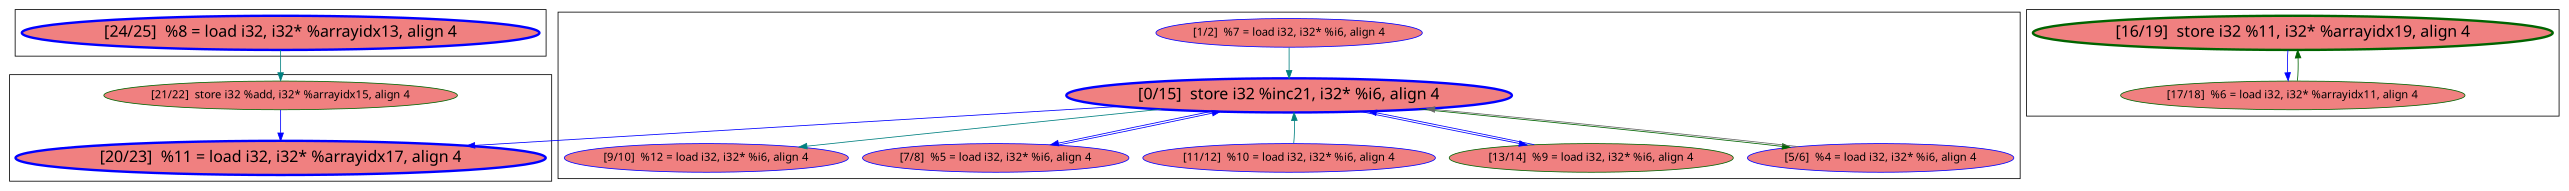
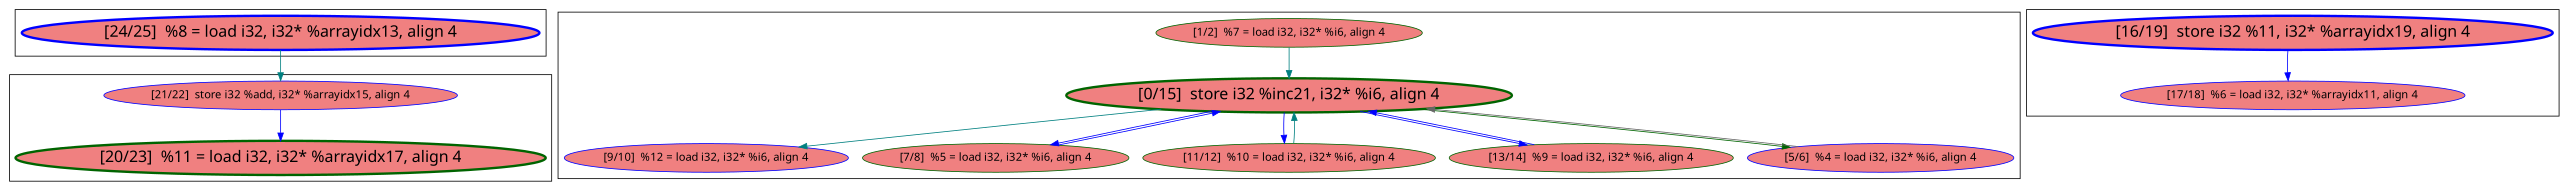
(1289, 33) -> (1289, 33)
(2293, 33) -> (2293, 33)
(2298, 69) -> none
(281, 95) -> (281, 95)
(1289, 95) -> (1289, 95)
(2293, 95) -> (2293, 95)
(797, 126) -> (1284, 124)
(281, 158) -> (281, 158)
(996, 158) -> (996, 158)
(1289, 158) -> (1289, 158)
